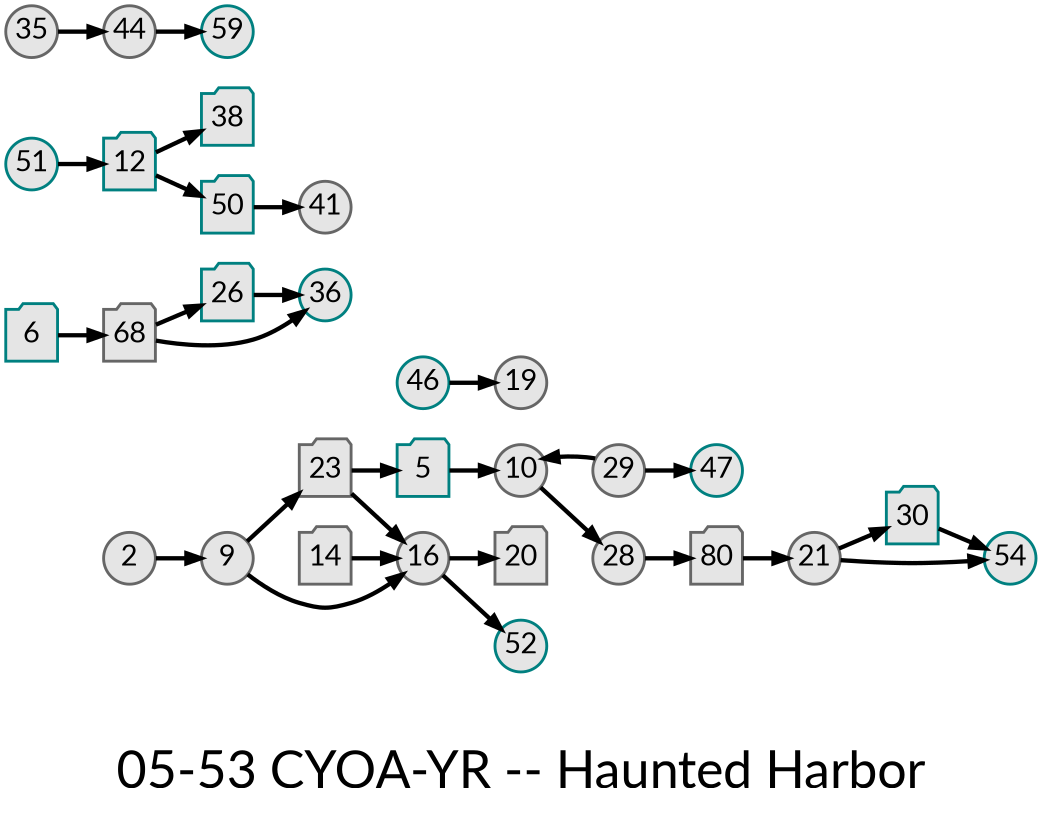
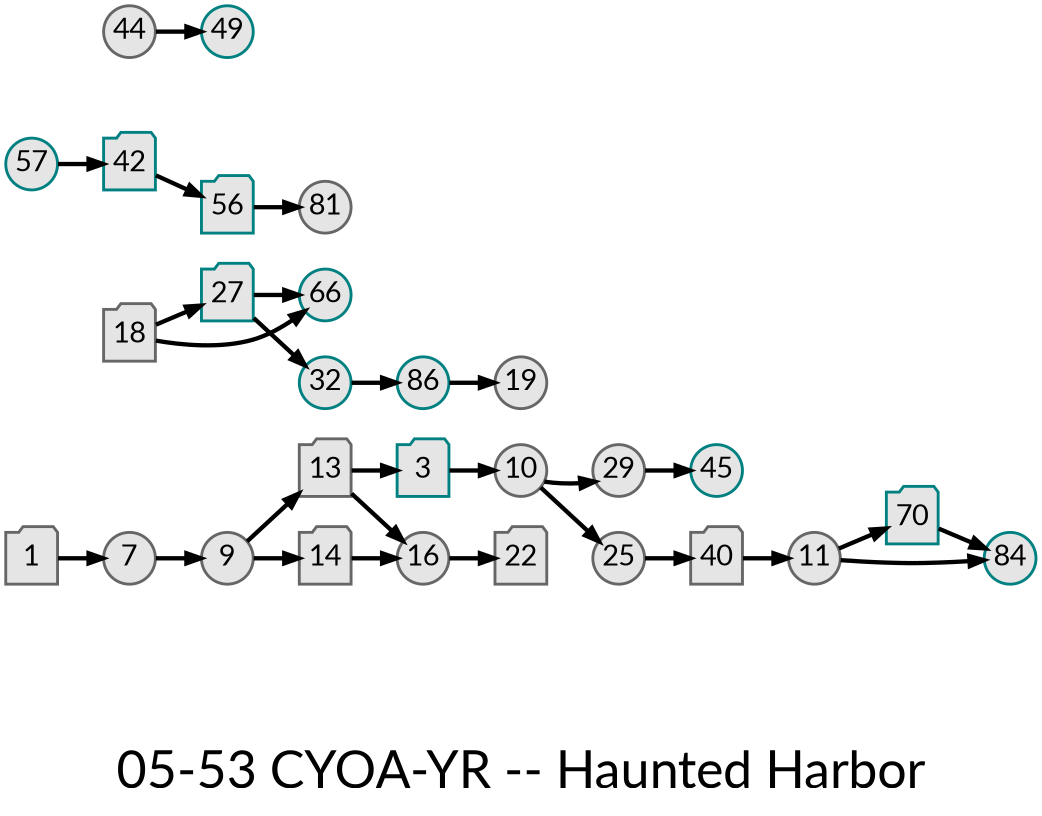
(32, 32) -> none
(227, 32) -> (227, 32)
(227, 119) -> none
(32, 164) -> (32, 164)
(130, 164) -> (130, 164)
(227, 207) -> (227, 207)
(325, 207) -> (325, 207)
(227, 295) -> (227, 295)
(325, 295) -> (325, 295)
(32, 335) -> none
(130, 335) -> (130, 335)
none -> (325, 383)
(423, 383) -> (423, 383)
(577, 457) -> (562, 483)
(325, 471) -> (325, 471)
(423, 471) -> (423, 471)
(717, 471) -> (717, 471)
(912, 518) -> (912, 518)
none -> (32, 558)
(130, 558) -> (130, 558)
(521, 558) -> (521, 558)
(619, 558) -> (619, 558)
(717, 558) -> (717, 558)
(814, 558) -> (814, 558)
(1010, 558) -> (1010, 558)
(318, 607) -> (269, 558)
(521, 646) -> none
